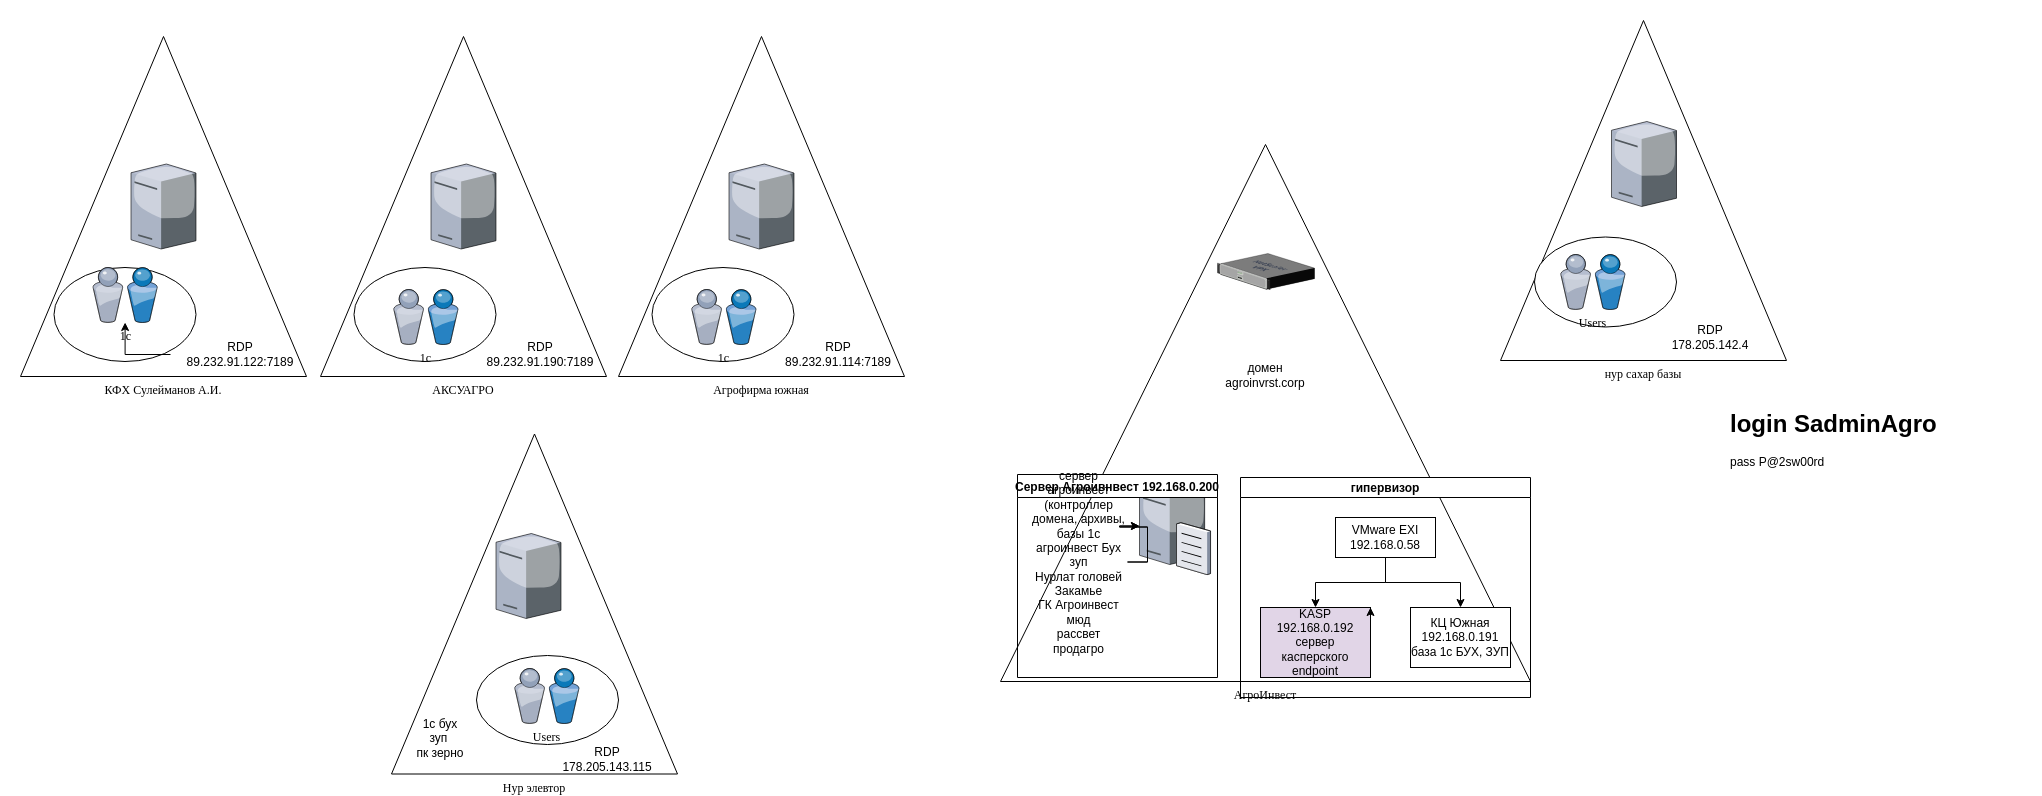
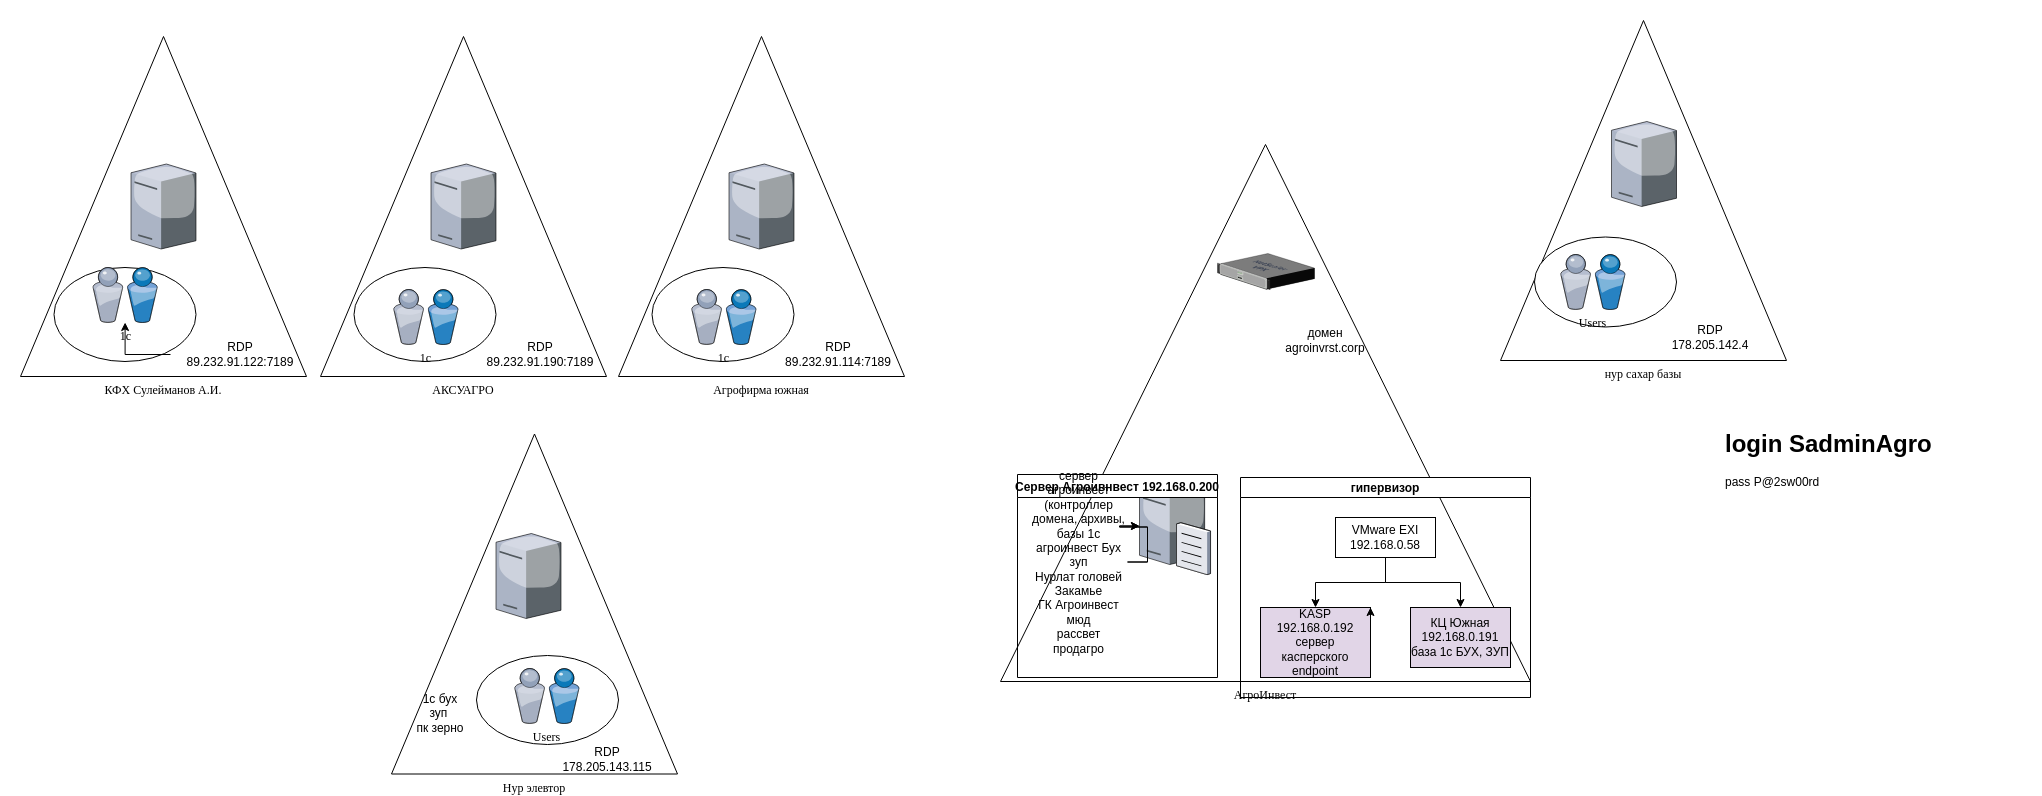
(1266, 376) -> (1326, 341)
(1876, 465) -> (1871, 485)
(1461, 638) -> (1461, 638)
(441, 739) -> (441, 714)
